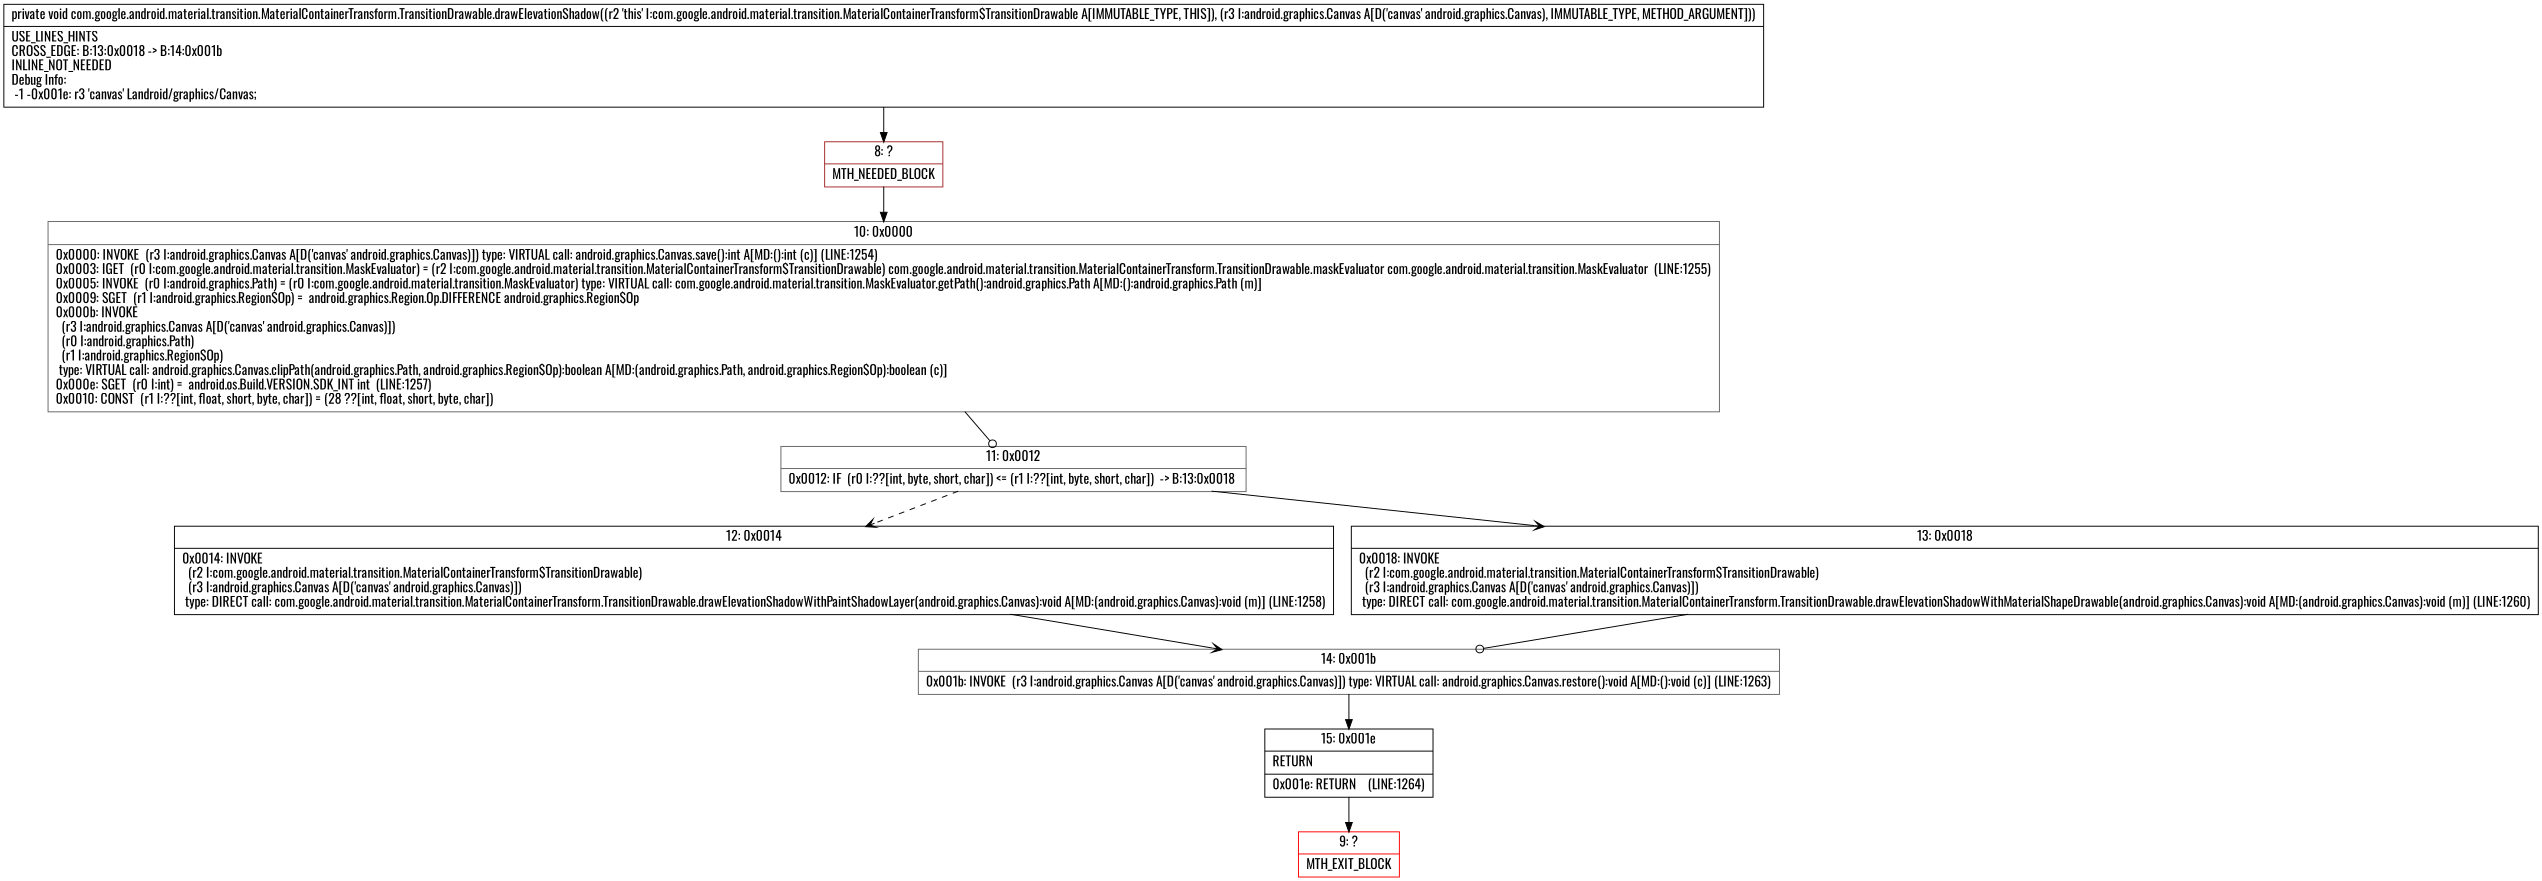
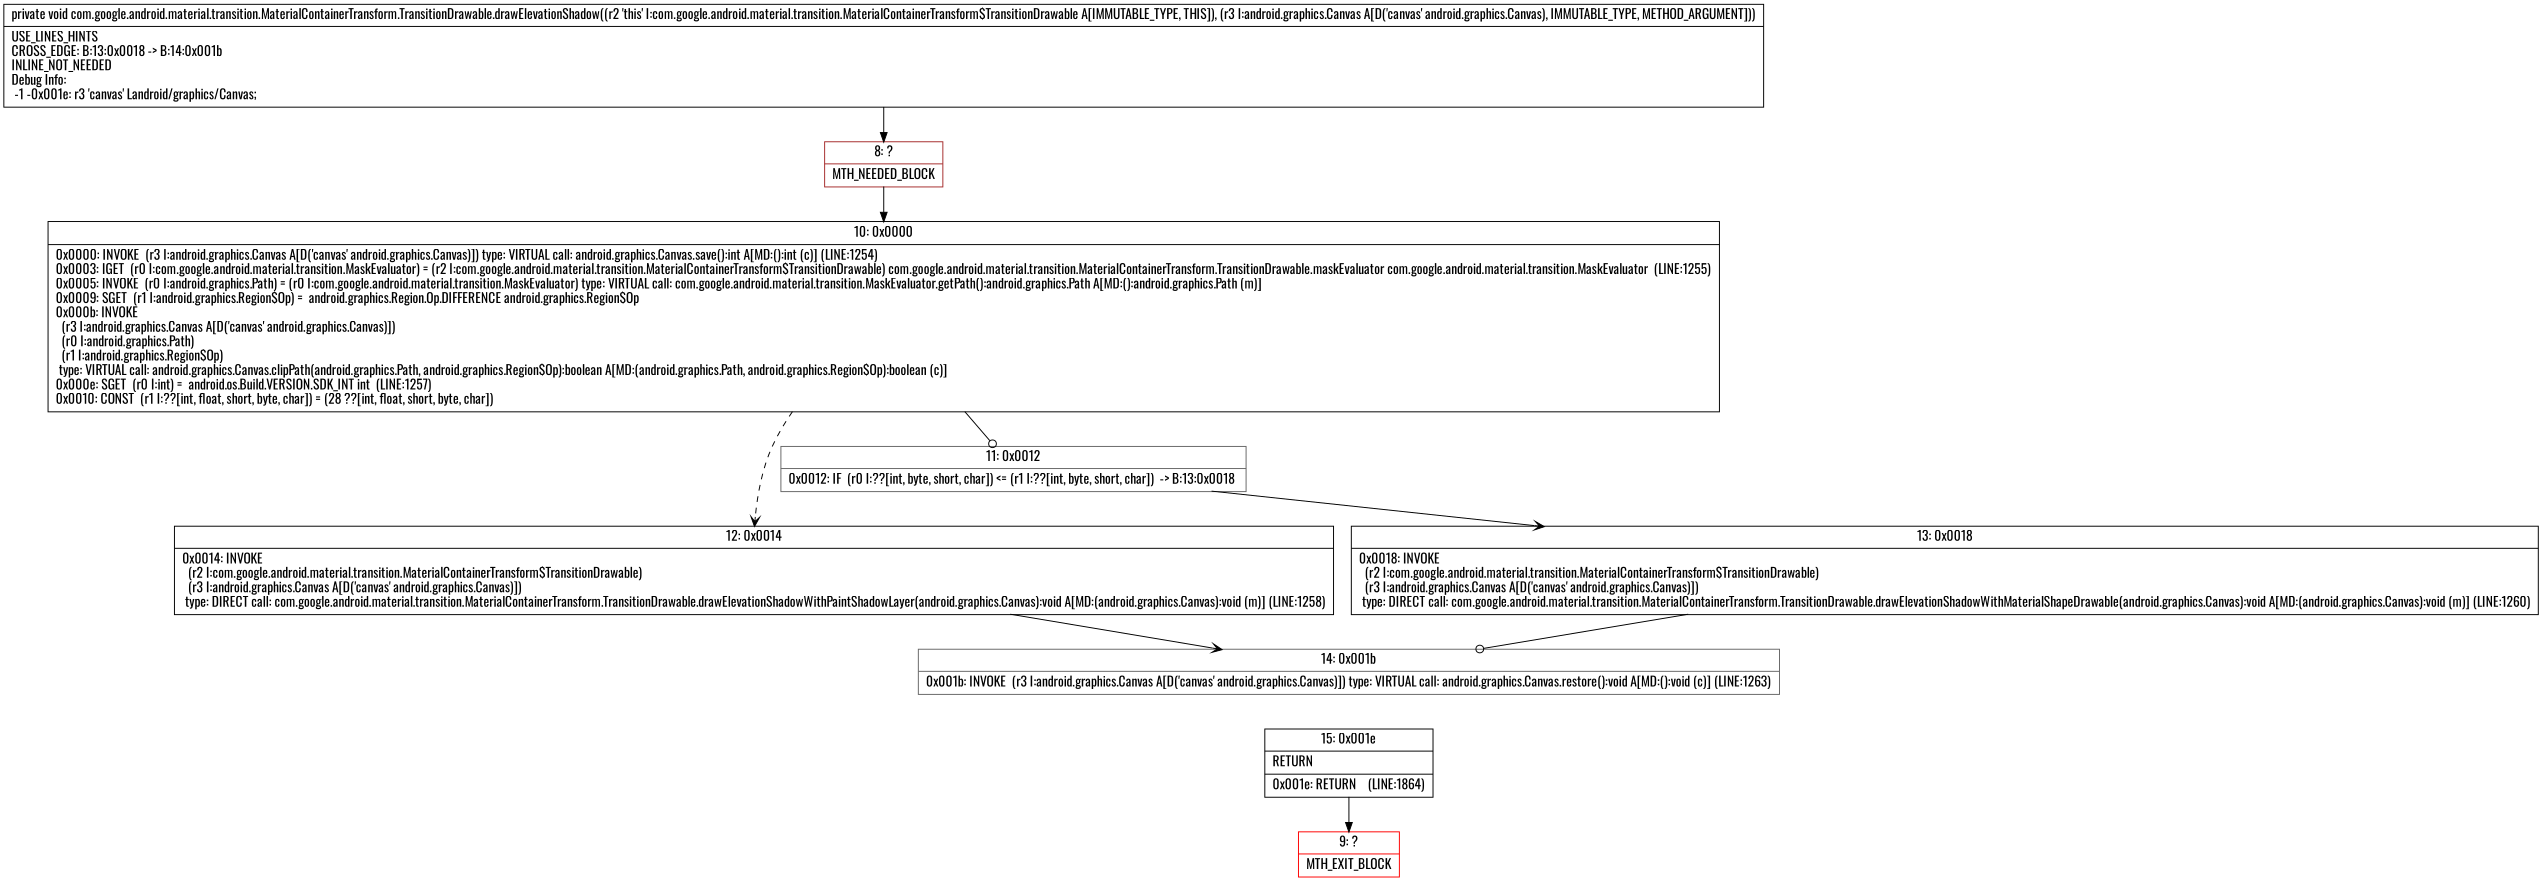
(884, 317) -> (884, 317)
(916, 507) -> (766, 462)
(1349, 707) -> none
(1349, 785) -> (1349, 785)
